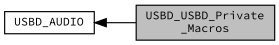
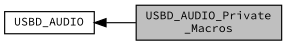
(205, 23) -> (209, 23)
